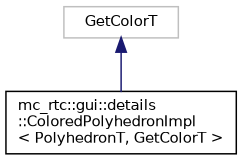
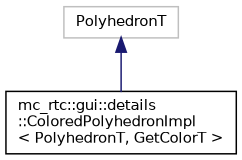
(121, 22) -> (121, 22)
